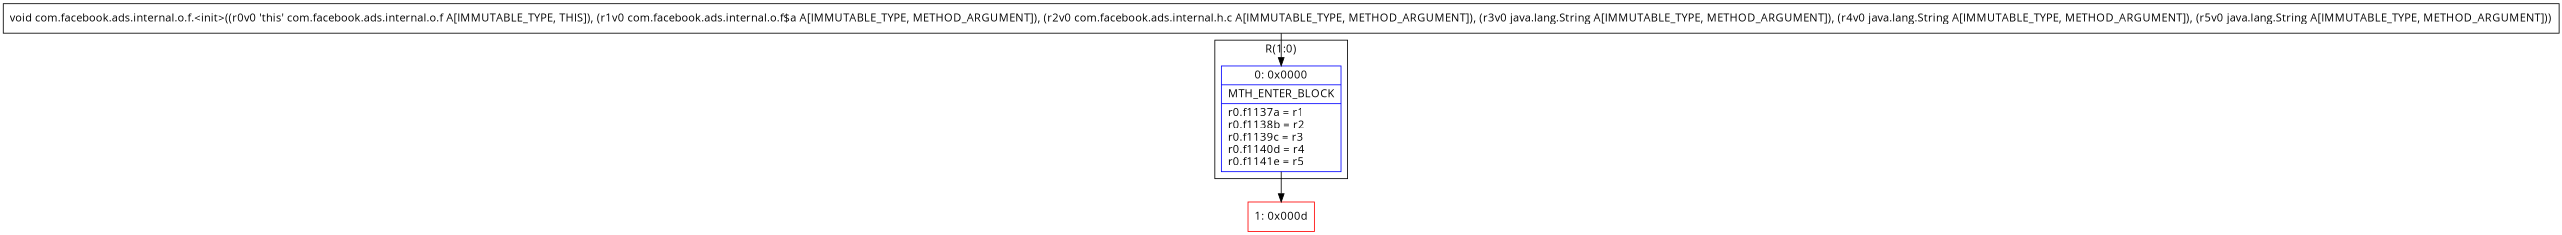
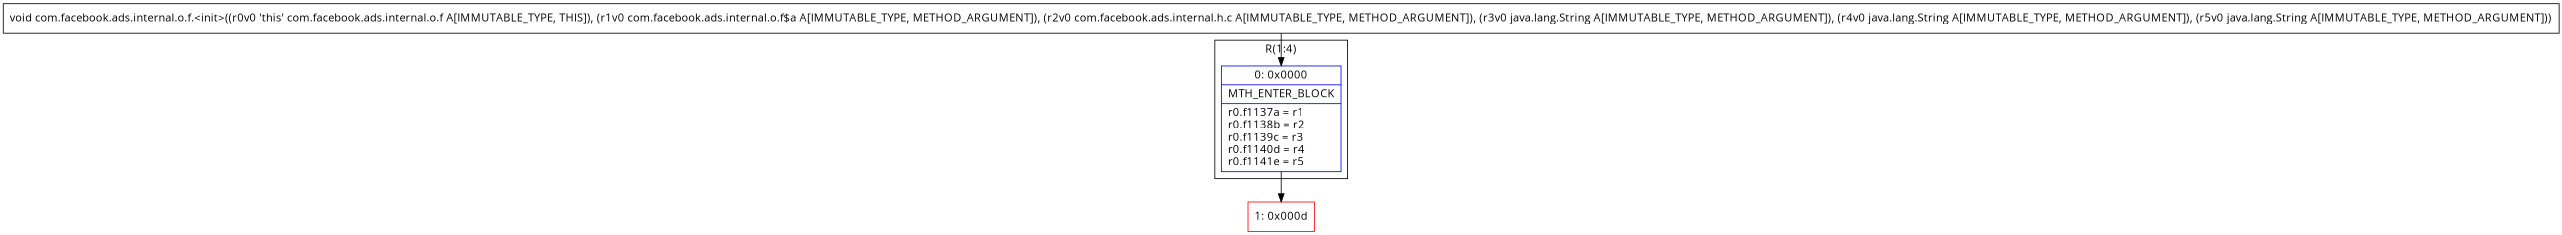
(1281, 50) -> (1281, 50)
